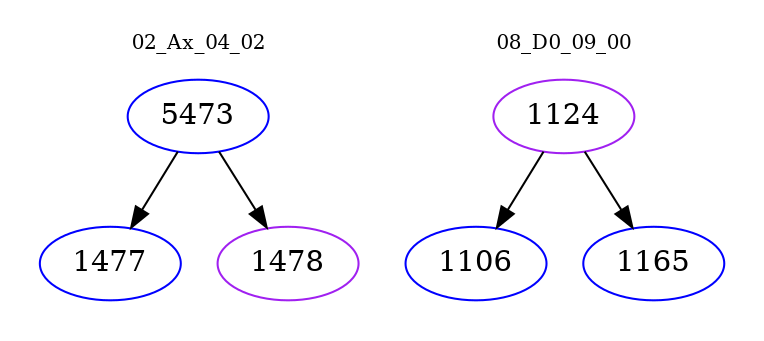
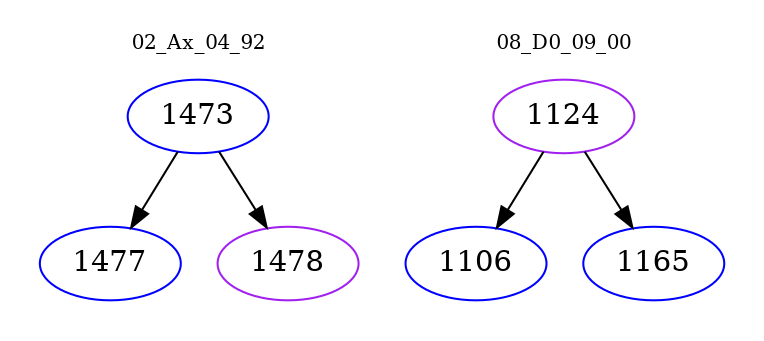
(199, 44) -> (199, 44)
(198, 116) -> (198, 116)
